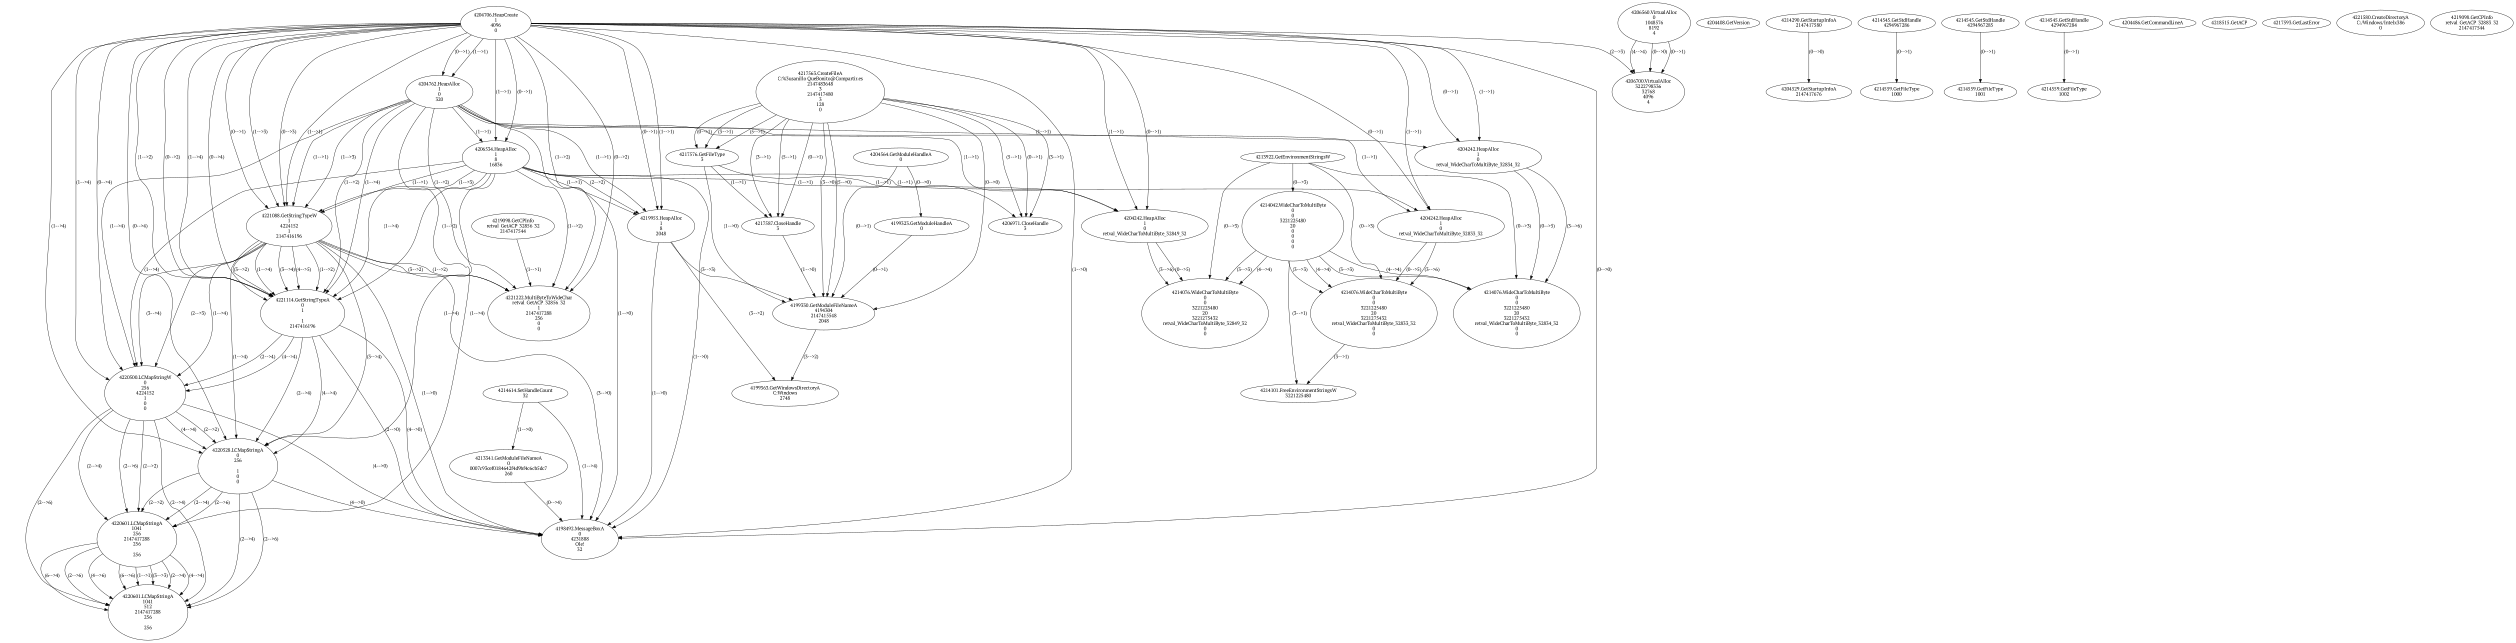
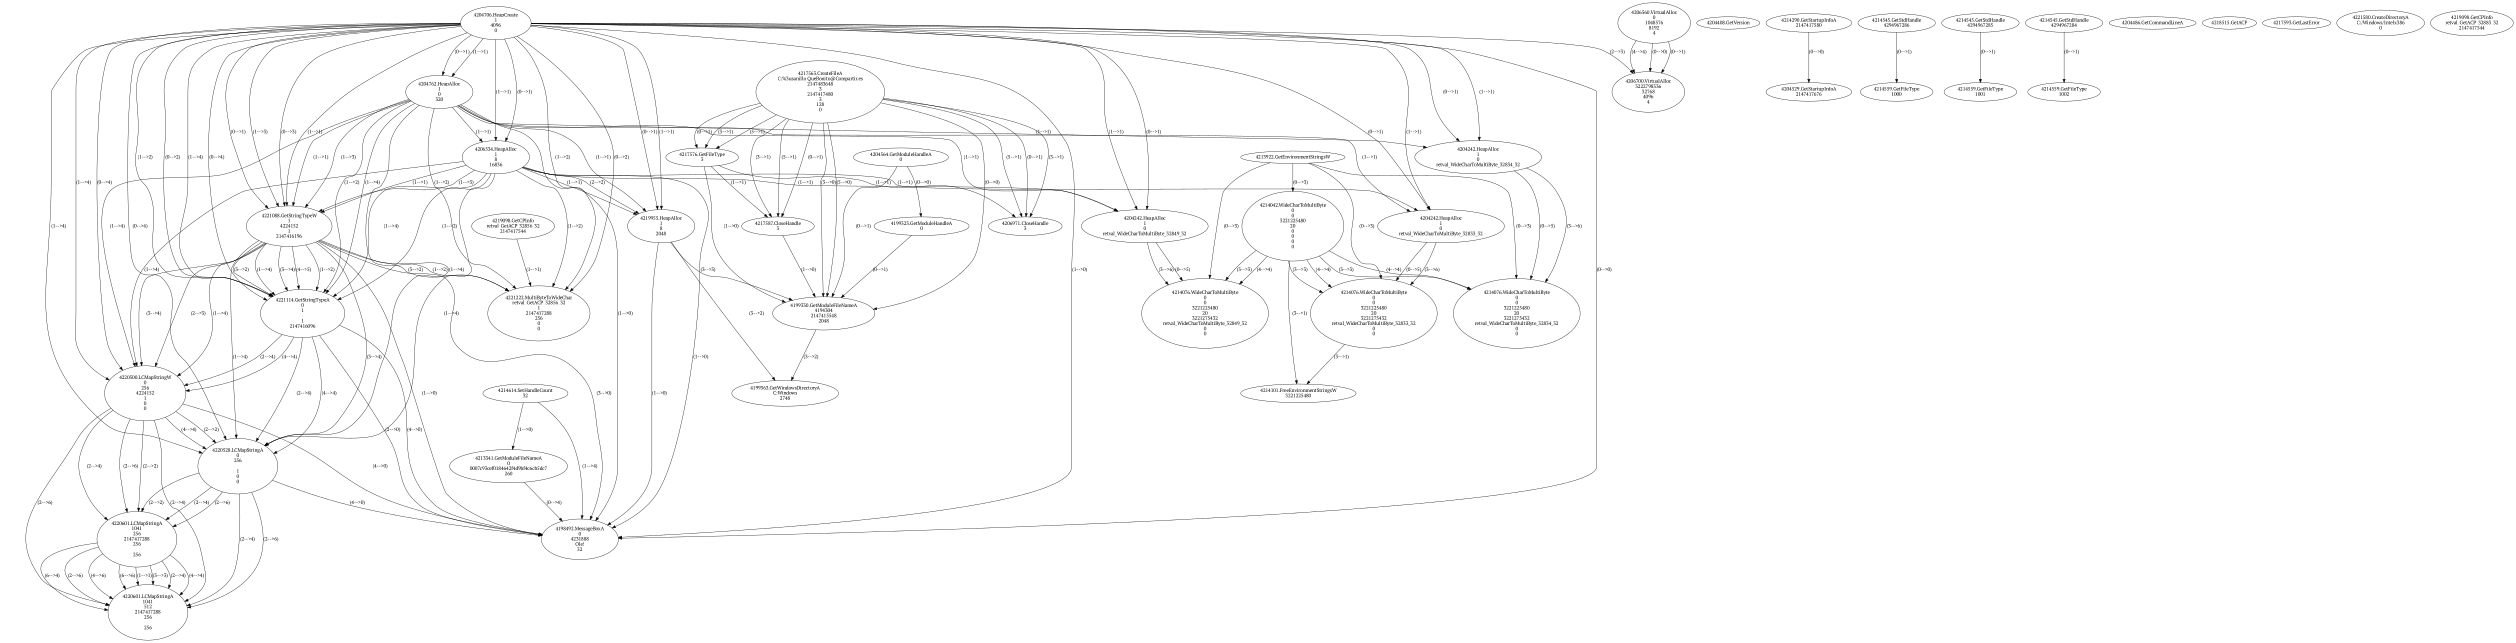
(303, 313) -> (303, 313)
(451, 390) -> (447, 273)
